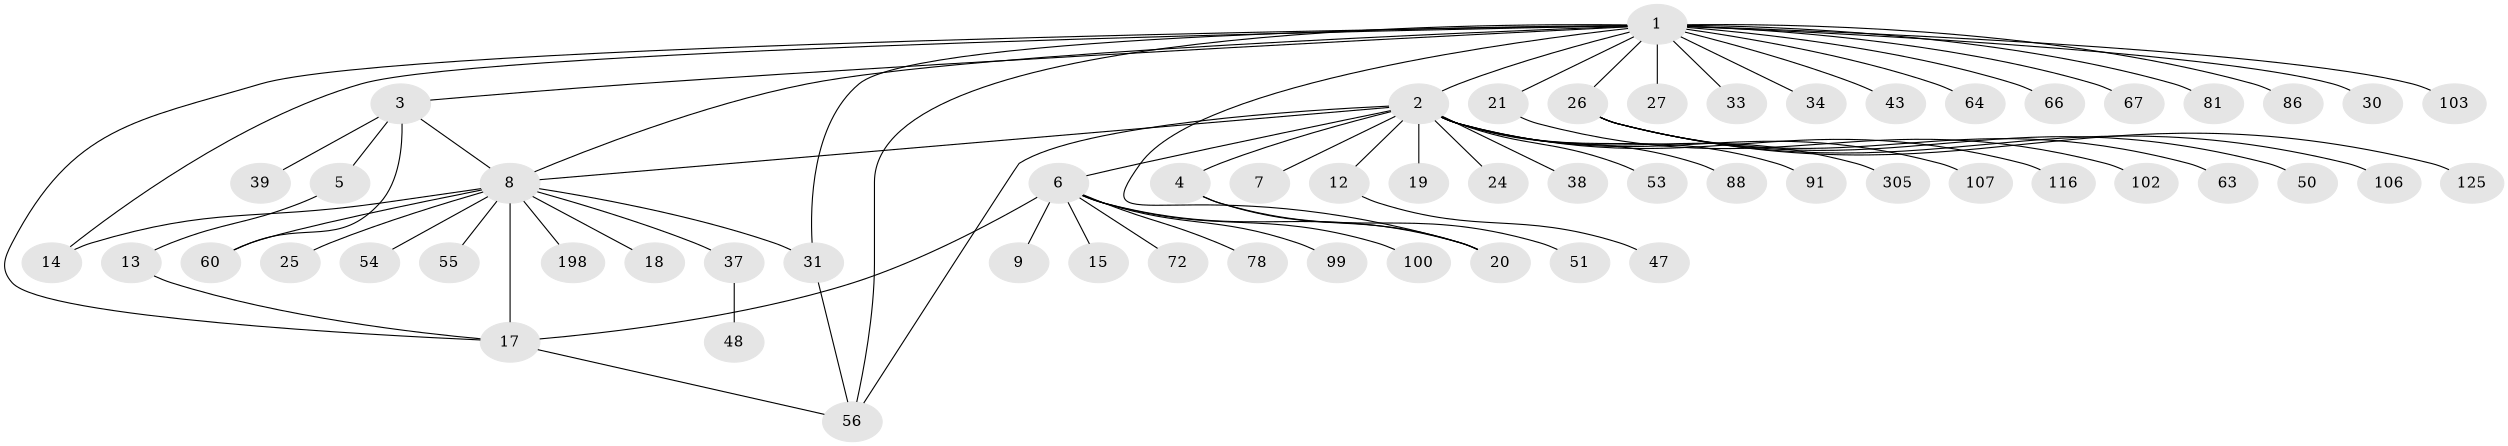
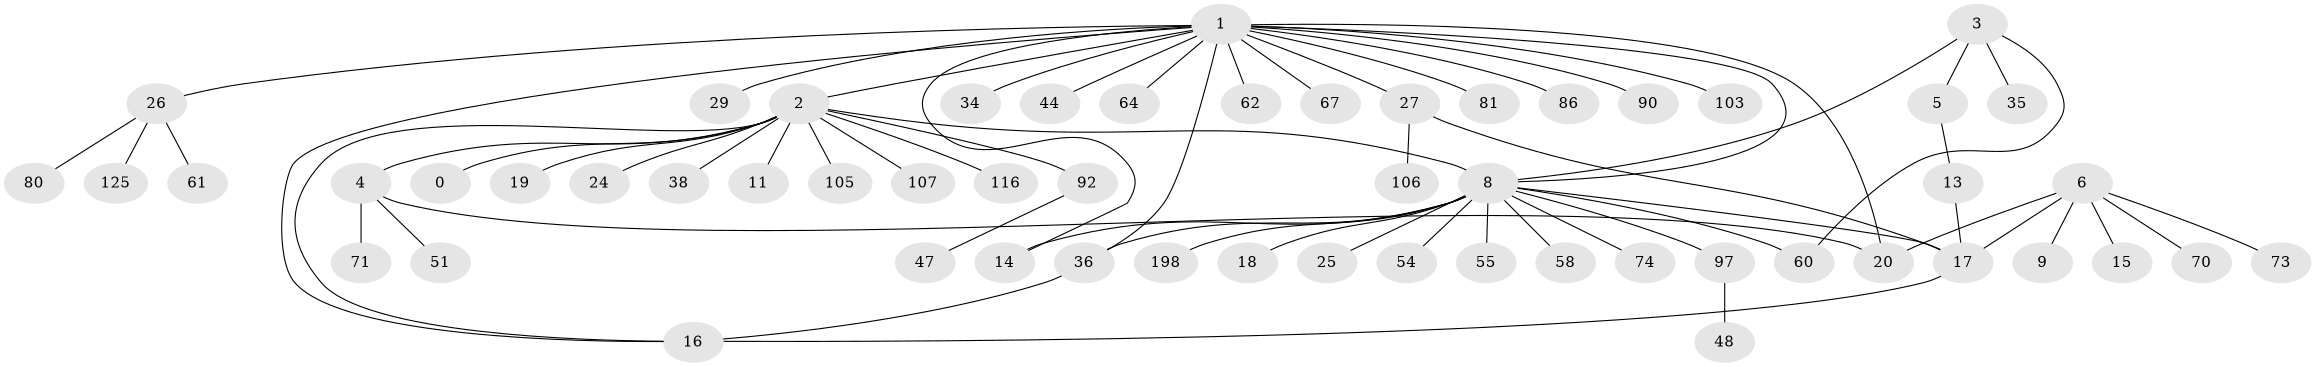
(531, 57) -> (1687, 183)
(849, 70) -> none
(1498, 104) -> (720, 104)
(1737, 104) -> none
(1896, 104) -> (1050, 104)
(2055, 104) -> (1251, 104)
(2373, 104) -> (1649, 104)
(1238, 142) -> none
(1983, 145) -> (1408, 144)
(261, 183) -> (2017, 104)
(1260, 183) -> (441, 183)
(1339, 183) -> (1088, 183)
(1657, 183) -> none
(1737, 183) -> none
(1816, 183) -> (759, 183)
(1898, 183) -> (840, 183)
(2146, 183) -> none
(2228, 183) -> (198, 183)
(2308, 183) -> (34, 183)
none -> (361, 263)
(734, 263) -> (1725, 263)
(814, 263) -> (1084, 263)
(1178, 263) -> (2202, 263)
(1258, 263) -> (2281, 263)
(1337, 263) -> none
(1419, 263) -> none
none -> (1566, 263)
none -> (1645, 263)
(852, 422) -> (693, 342)
